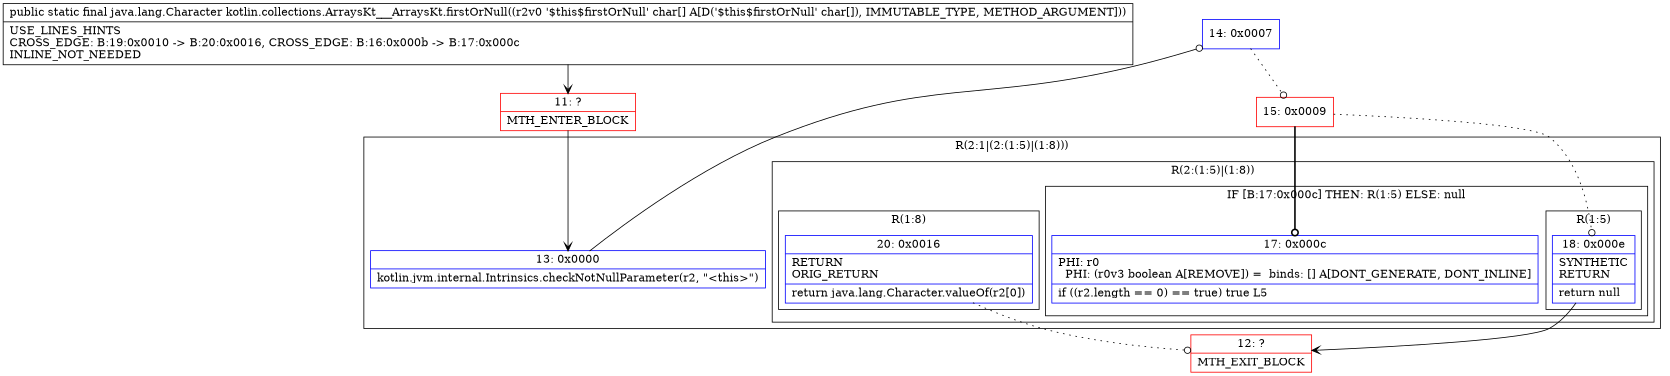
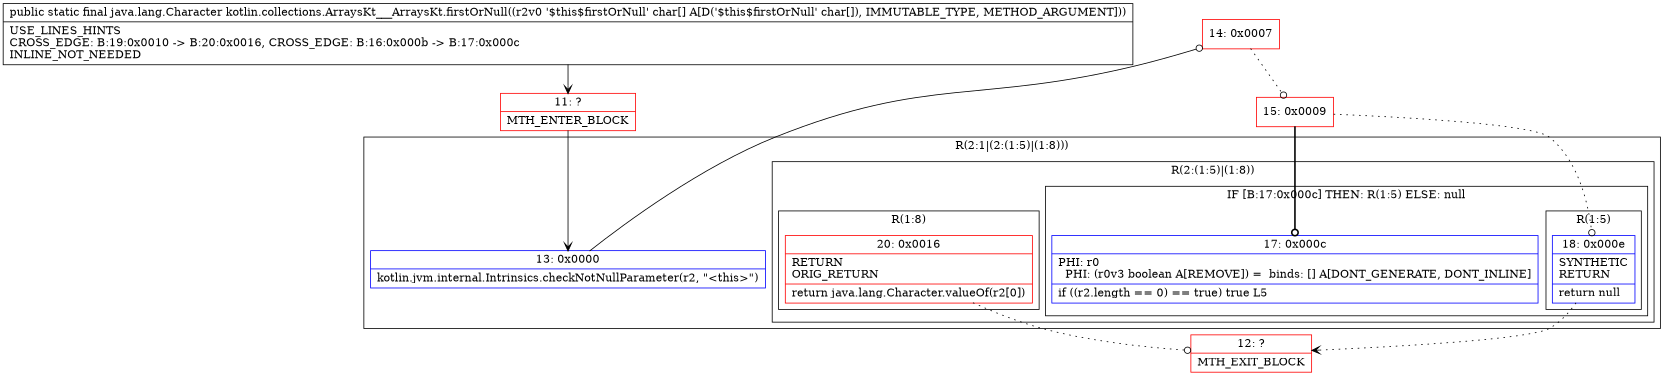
(1241, 34) -> (1241, 34)
(909, 269) -> (909, 269)
(1454, 342) -> (1454, 342)
